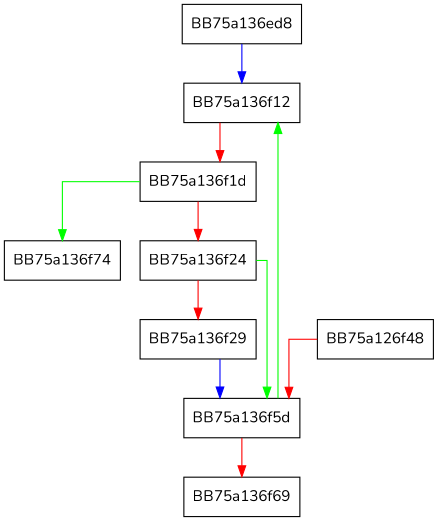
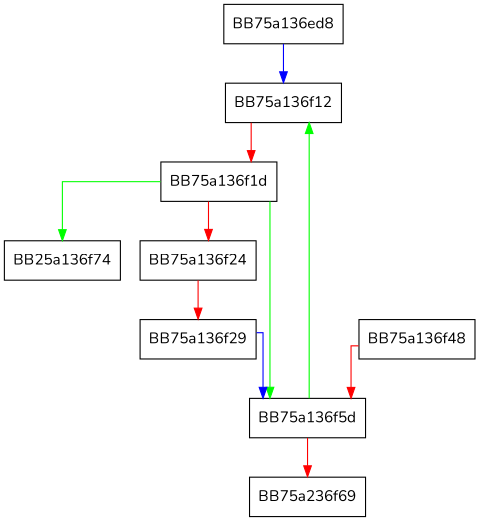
(62, 260) -> (62, 260)
(267, 318) -> (270, 294)
(375, 339) -> (417, 339)
(242, 497) -> (308, 497)
